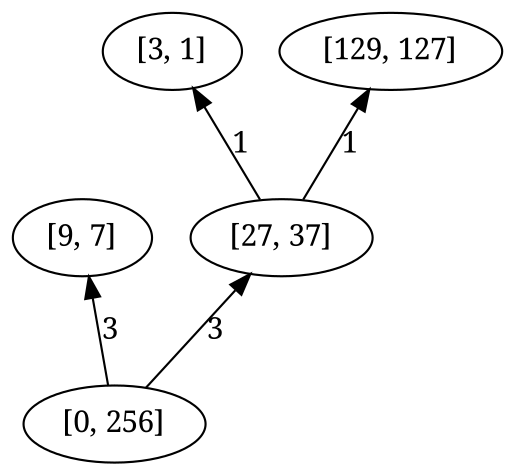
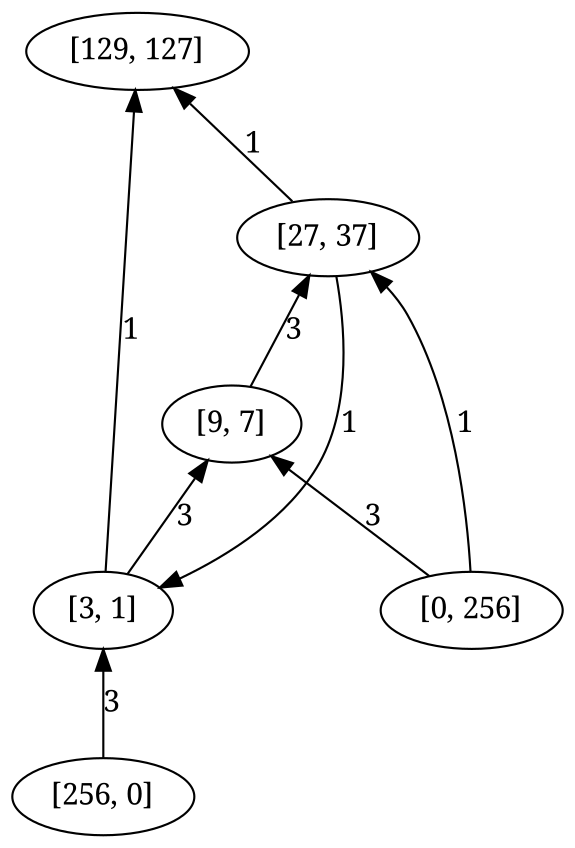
(215, 331) -> (465, 424)
none -> (275, 341)
none -> (120, 342)
none -> (161, 526)
none -> (103, 797)
